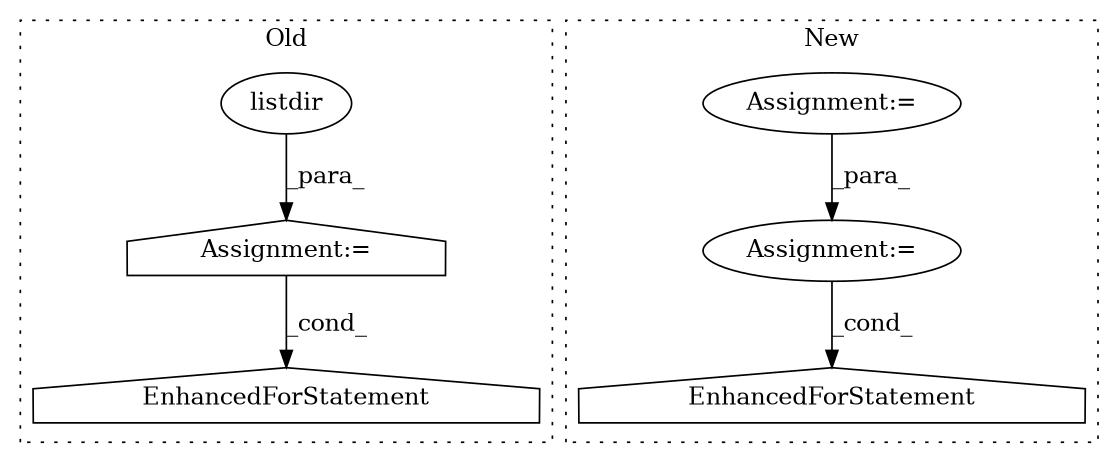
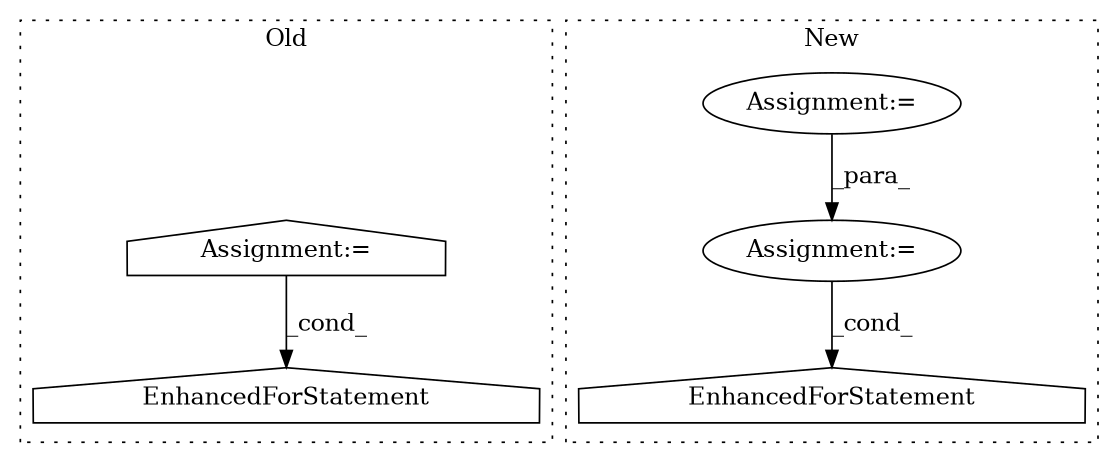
(286, 103) -> none
